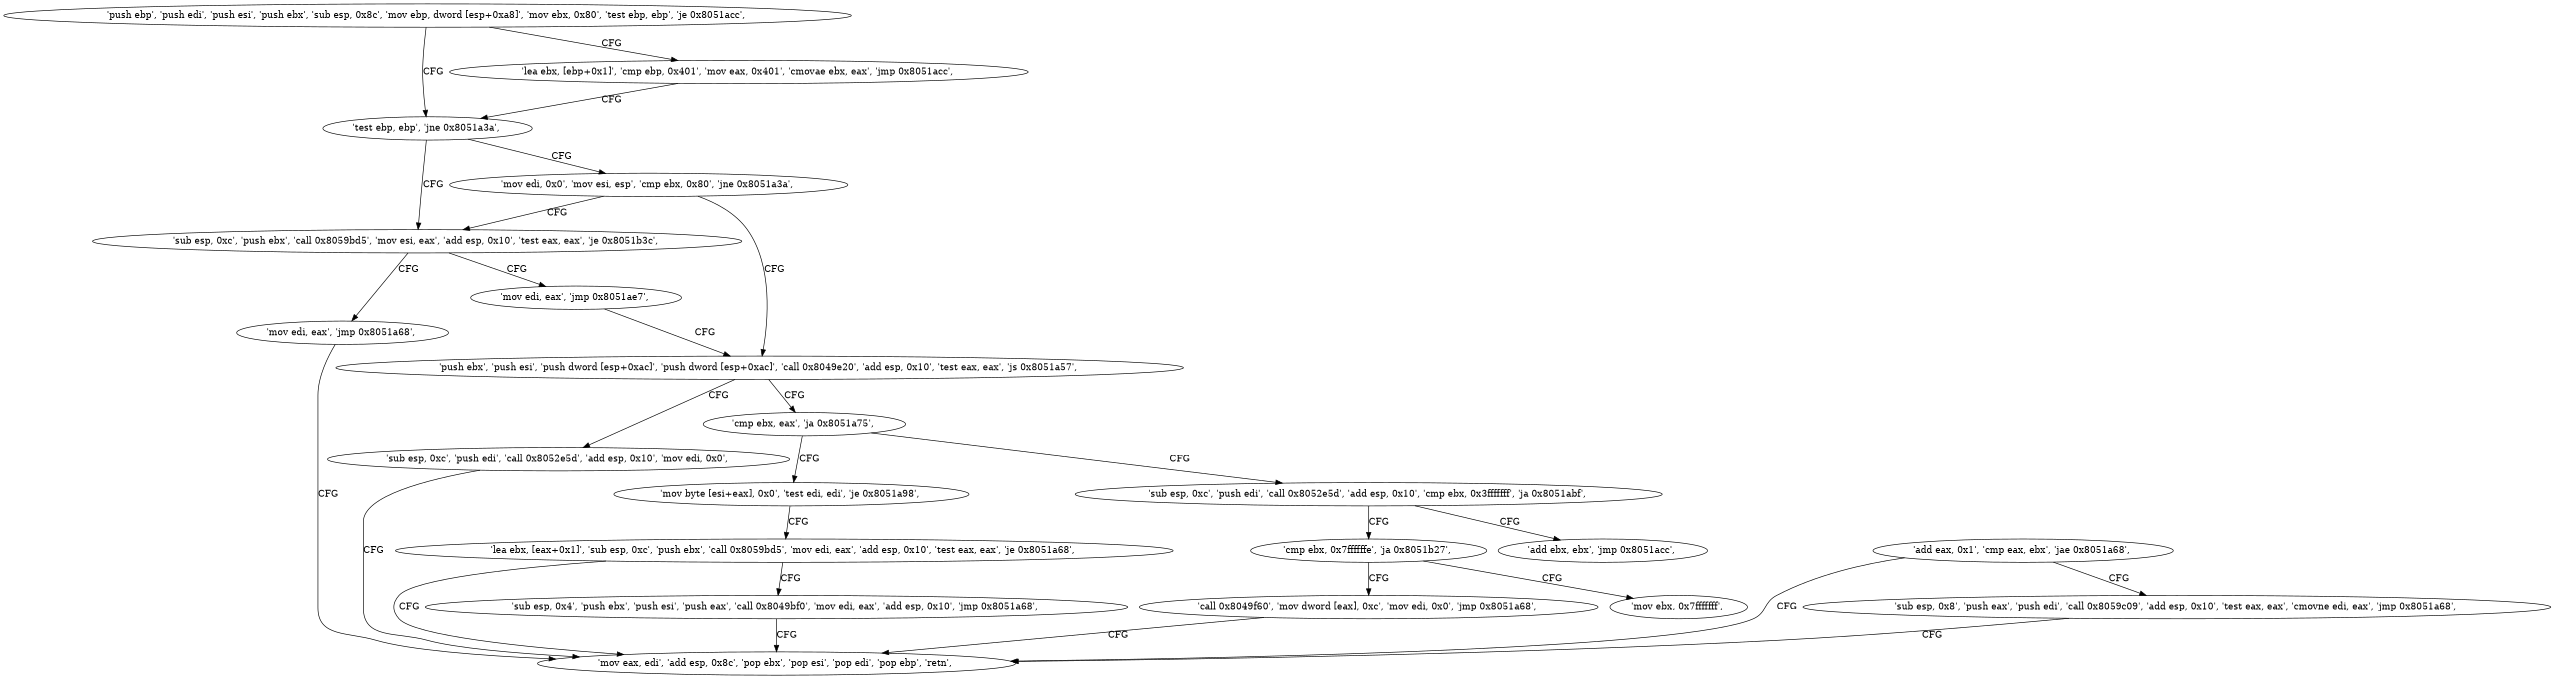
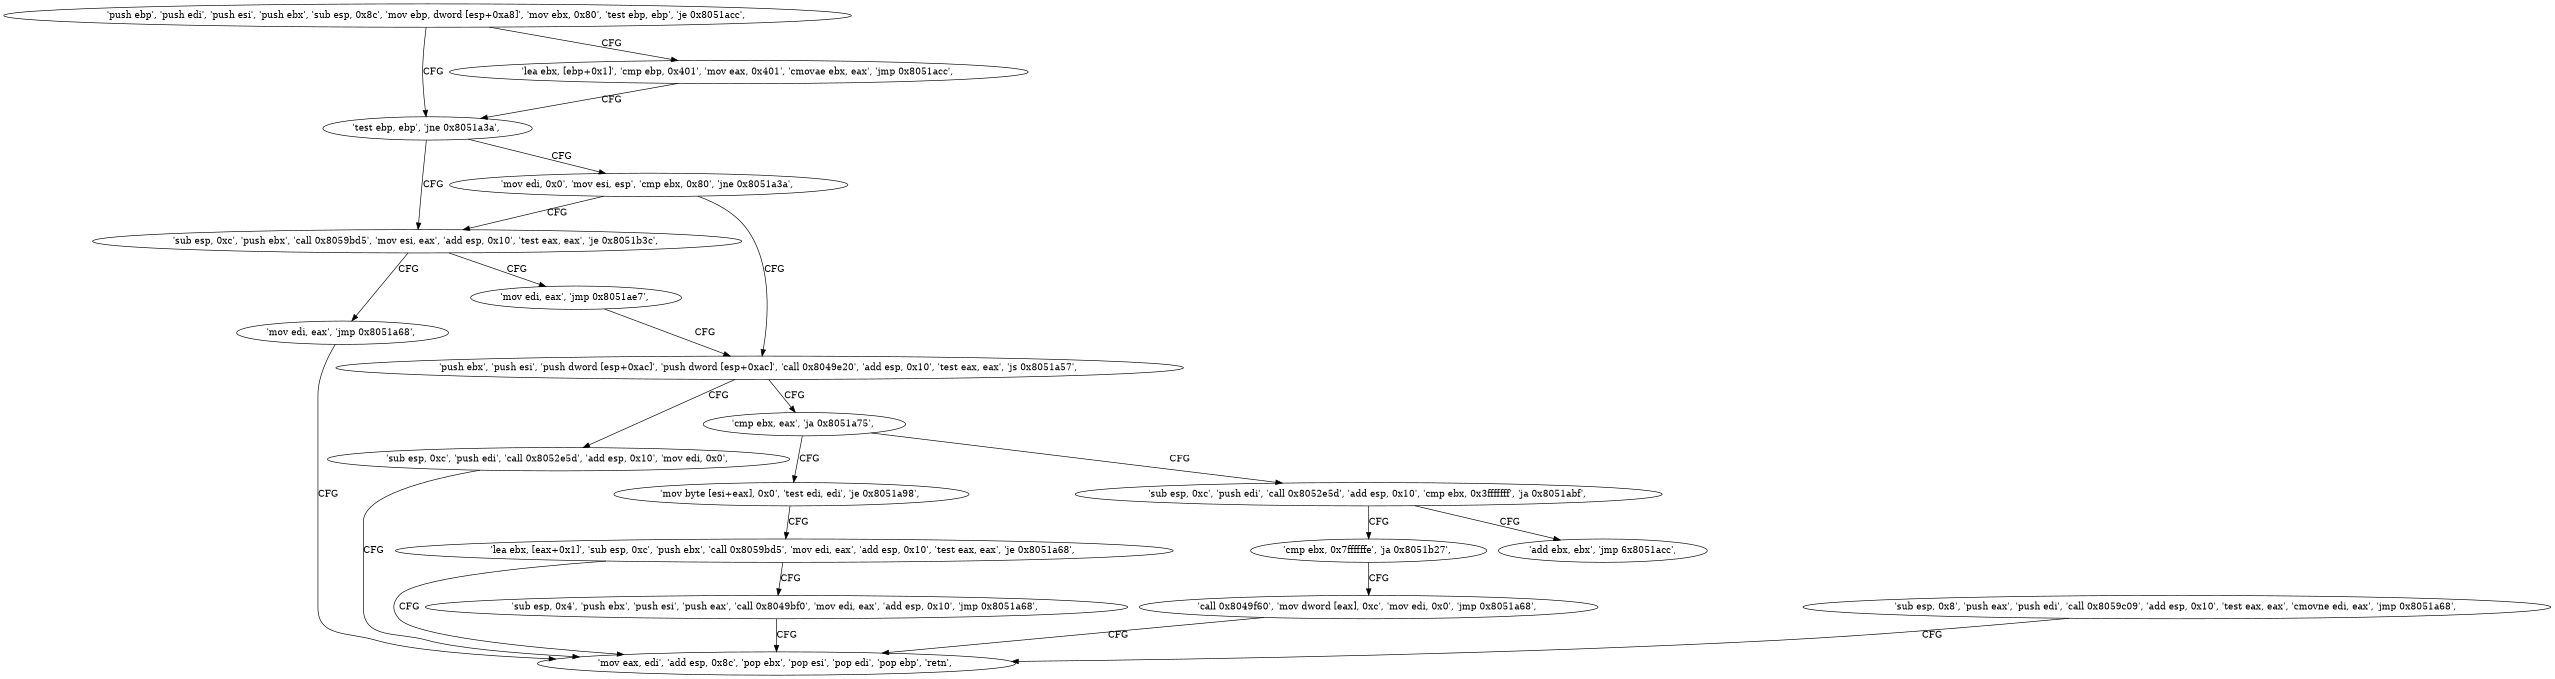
(1603, 551) -> (1603, 551)
(2023, 551) -> none
(1679, 607) -> none
